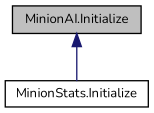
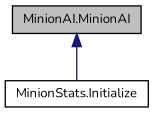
(77, 20) -> (77, 20)
